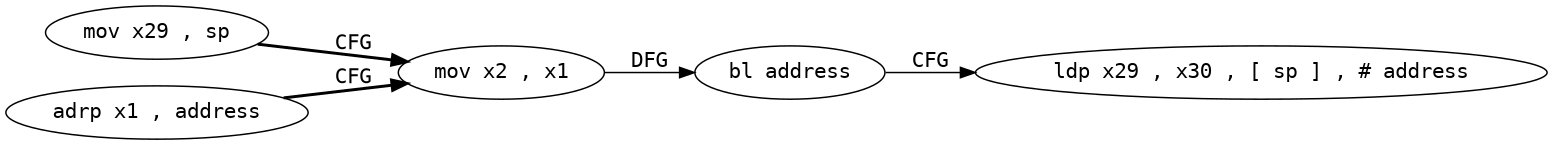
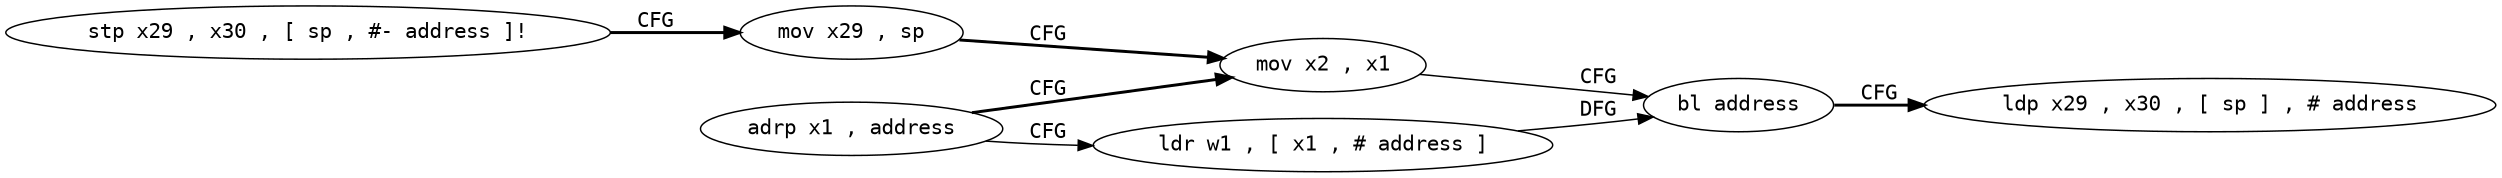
none -> (308, 33)
(649, 61) -> (1598, 78)
(923, 73) -> (1872, 105)
none -> (1323, 145)
